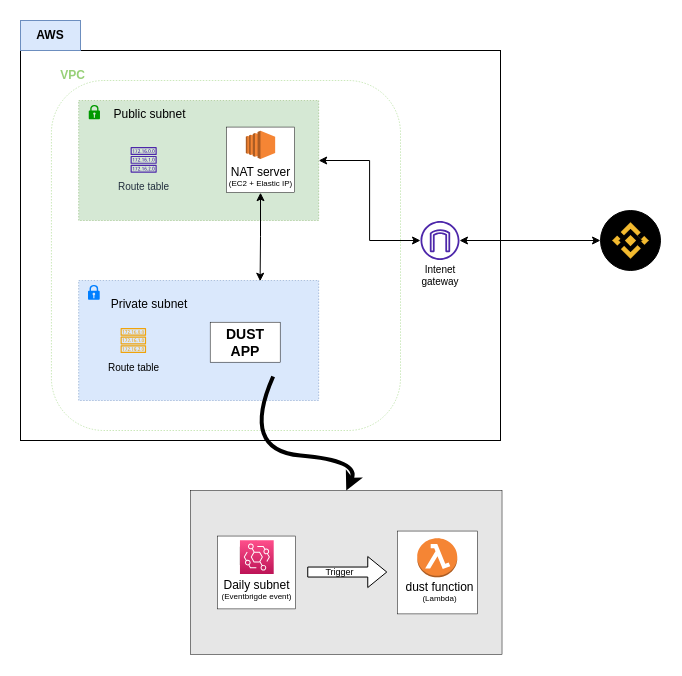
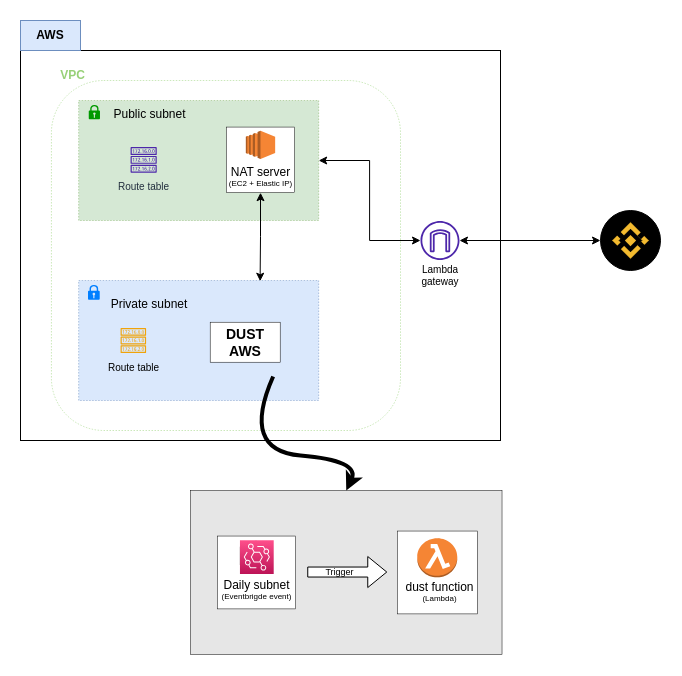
(441, 276) -> (441, 276)
(246, 343) -> (246, 343)
